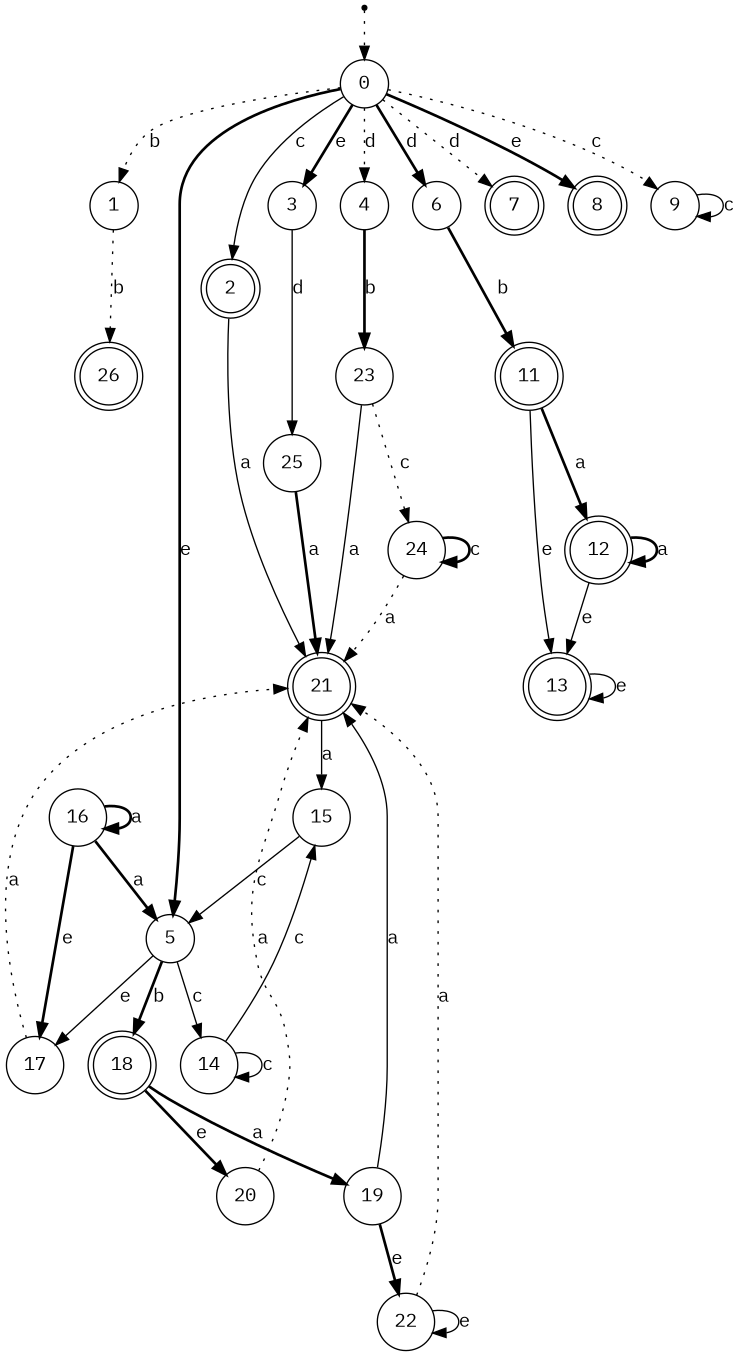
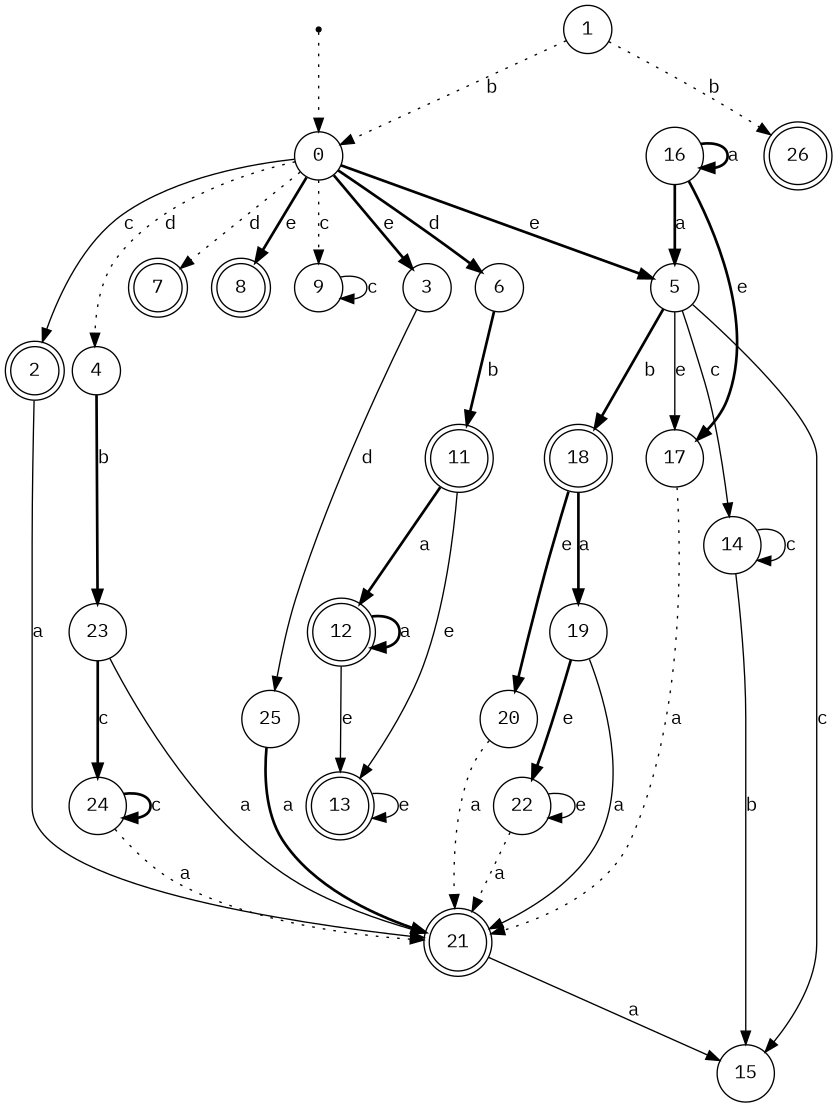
(220, 107) -> (459, 90)
(389, 457) -> (98, 712)
(247, 877) -> (817, 655)
(300, 939) -> (752, 806)
